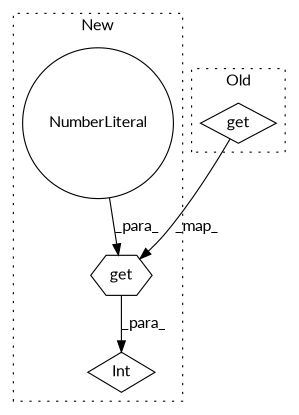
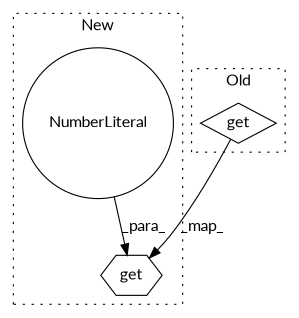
(121, 372) -> none
